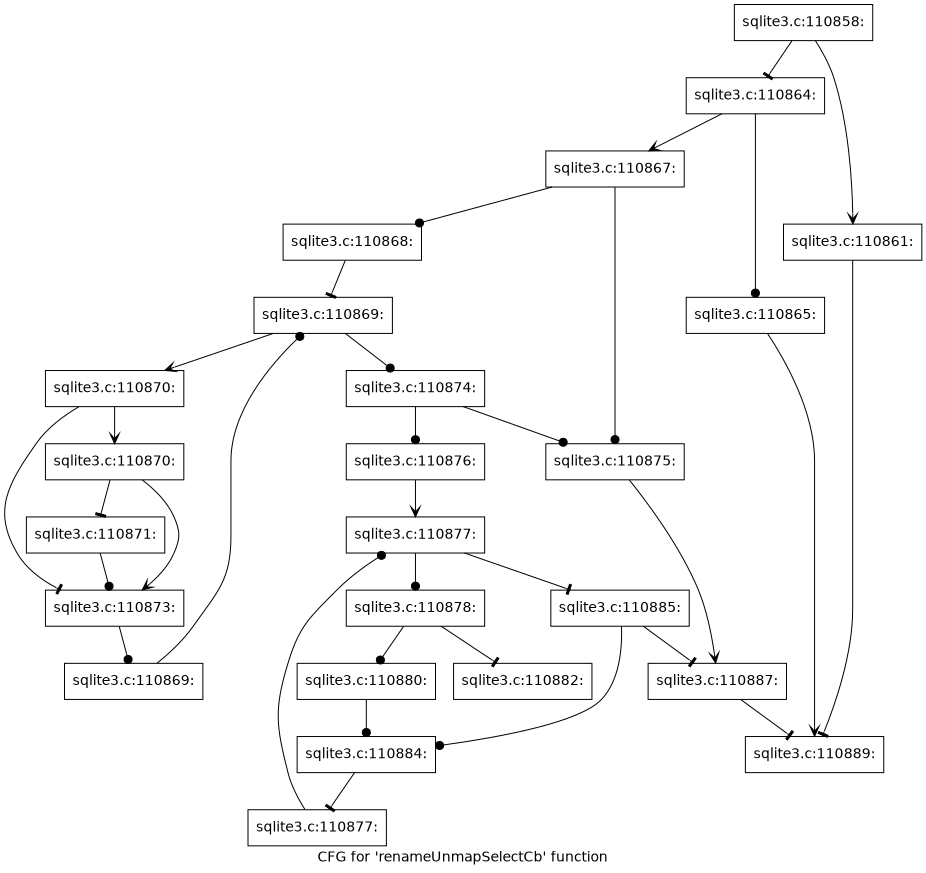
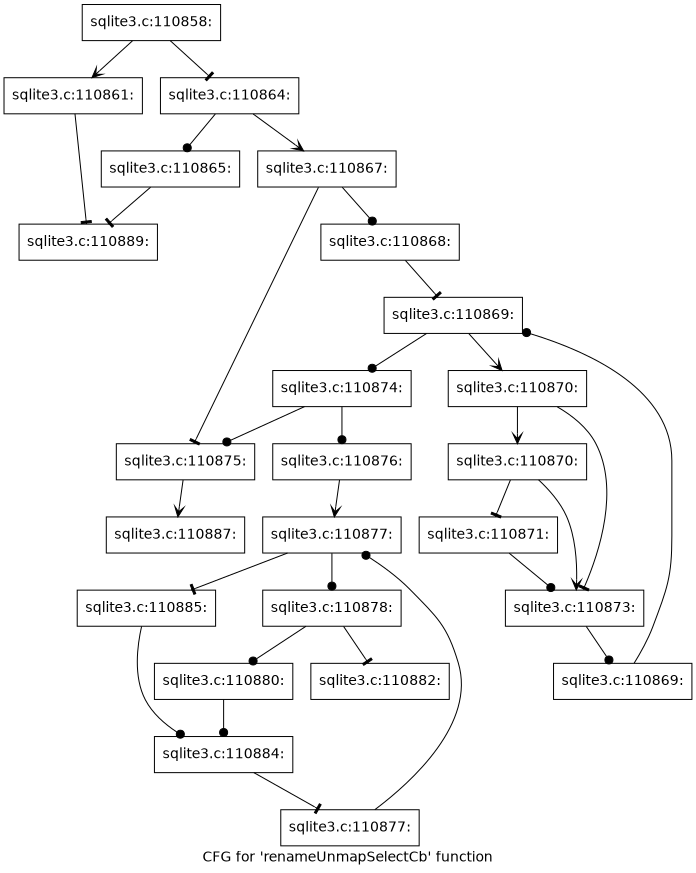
(615, 311) -> (257, 313)
(815, 525) -> (131, 204)
(667, 643) -> none
(764, 716) -> none
